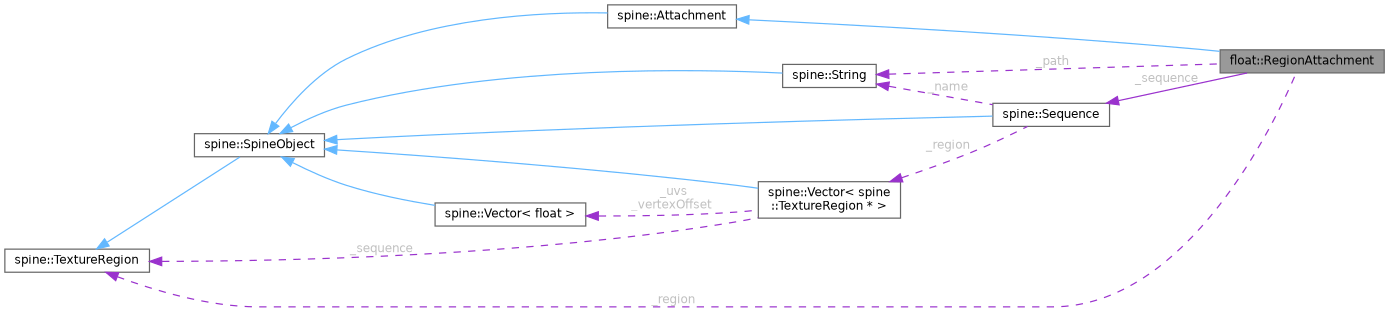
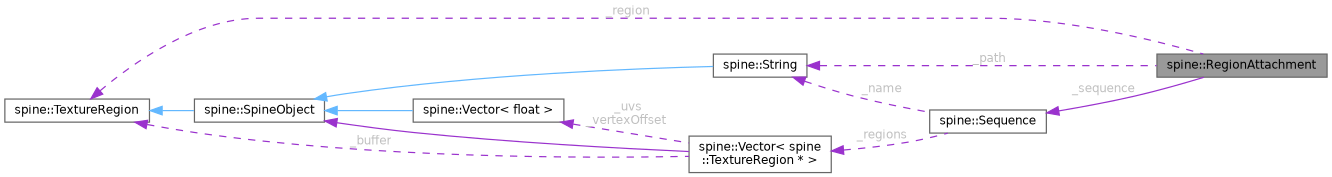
(672, 16) -> none
(1302, 61) -> (1242, 66)
(665, 126) -> none
(947, 146) -> (880, 136)
(548, 166) -> (513, 141)
(380, 249) -> (369, 142)
